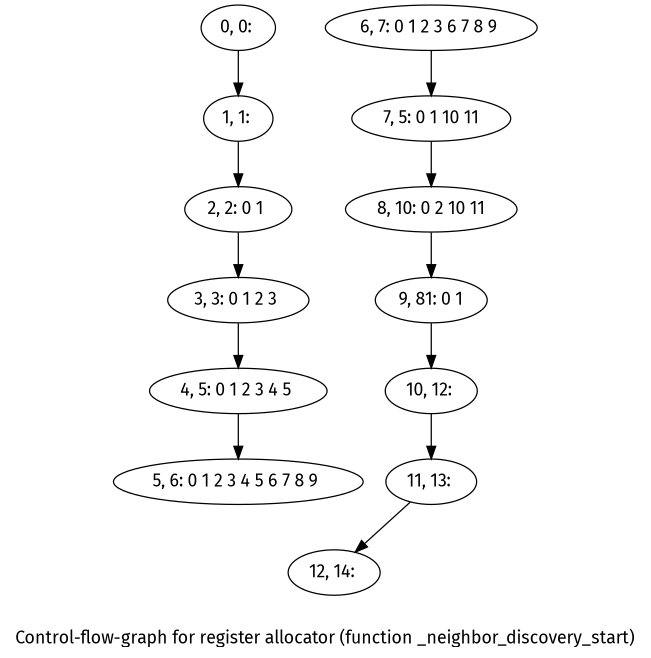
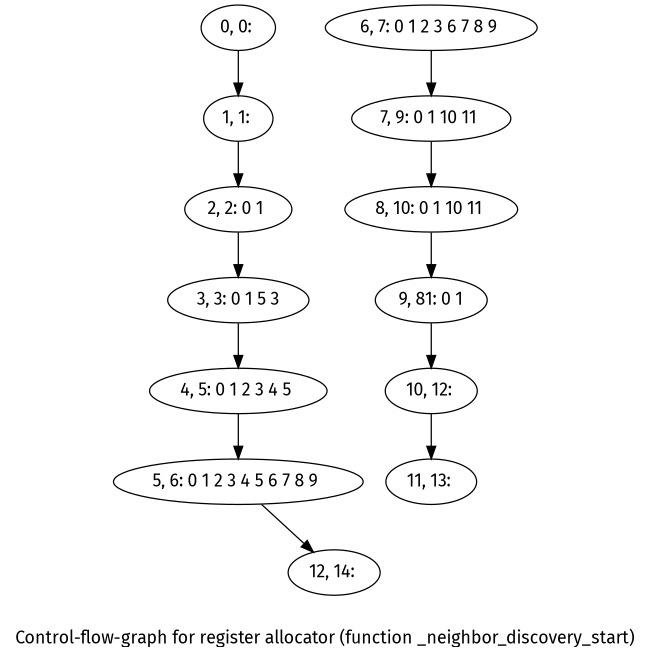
(431, 119) -> (431, 119)
(431, 209) -> (431, 209)
(238, 300) -> (238, 300)
(388, 523) -> (283, 524)
